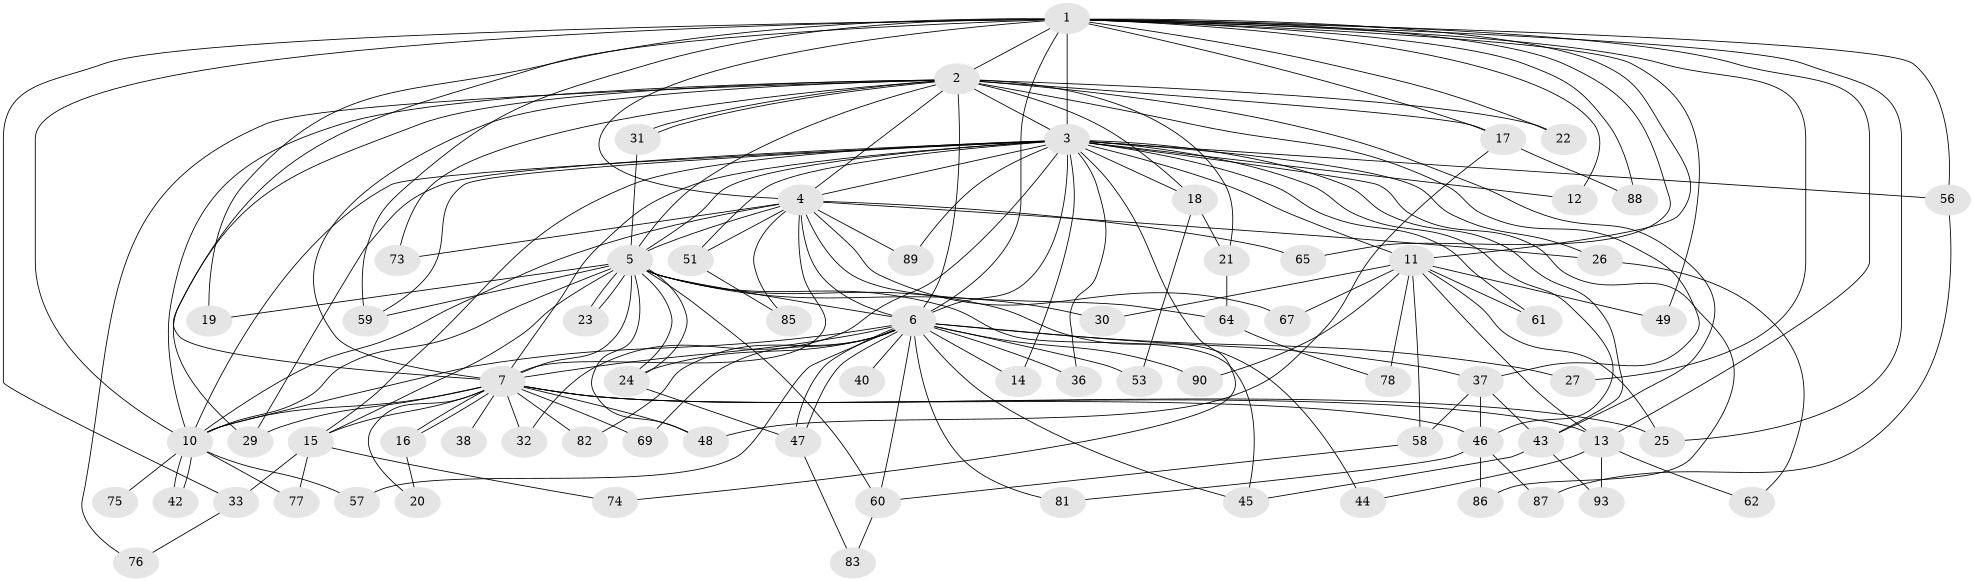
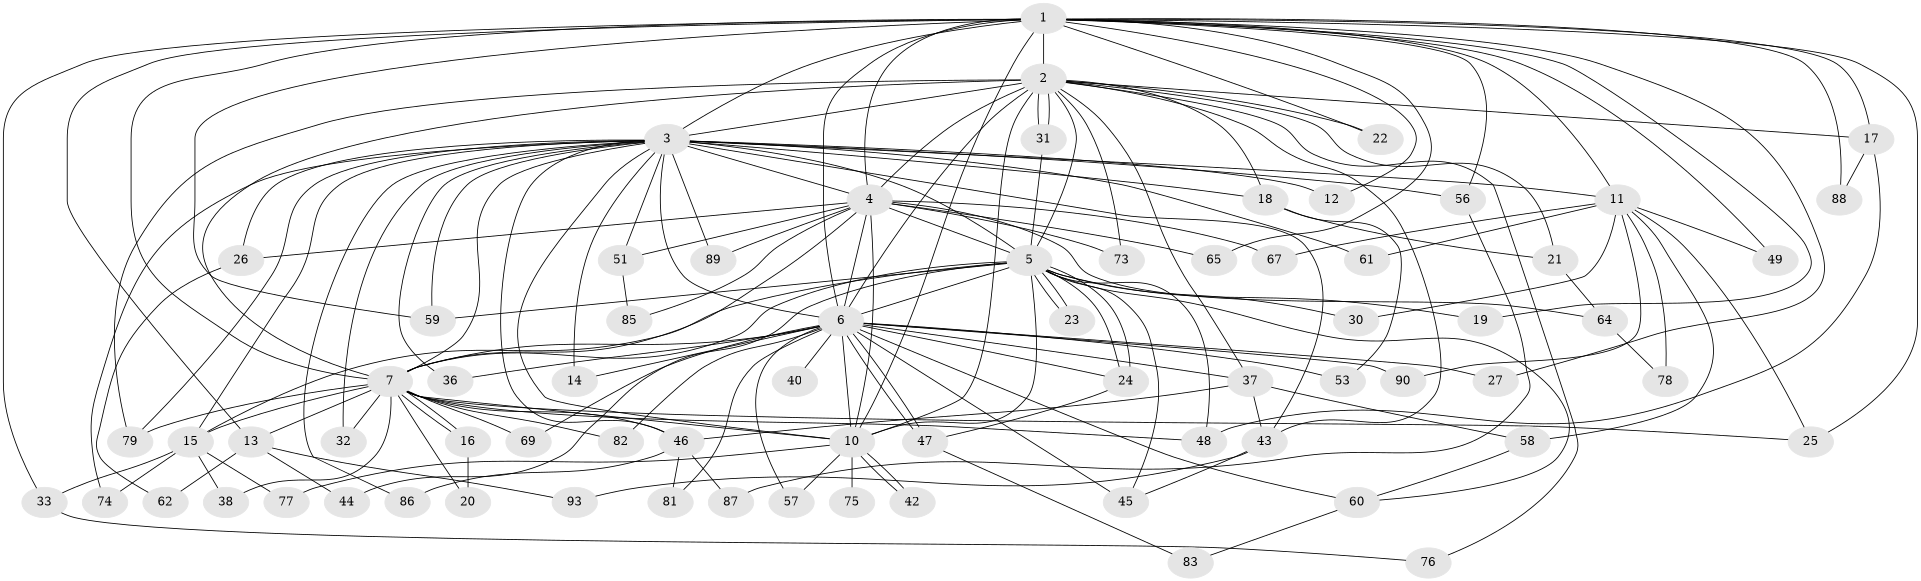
(1501, 356) -> none
(250, 442) -> (130, 442)
none -> (205, 467)
